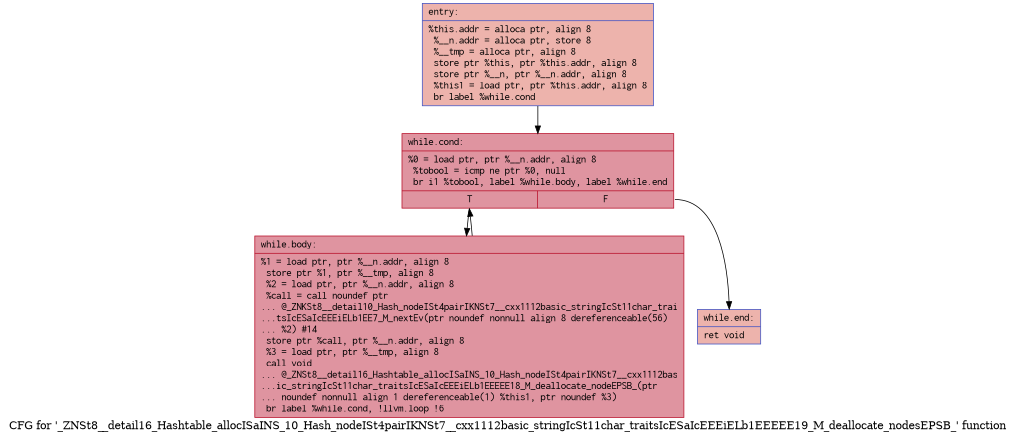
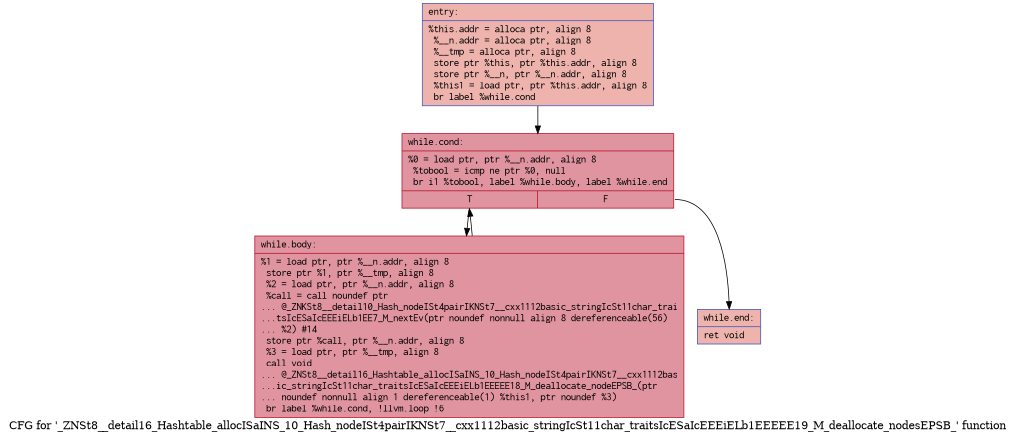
(510, 40) -> (510, 40)
